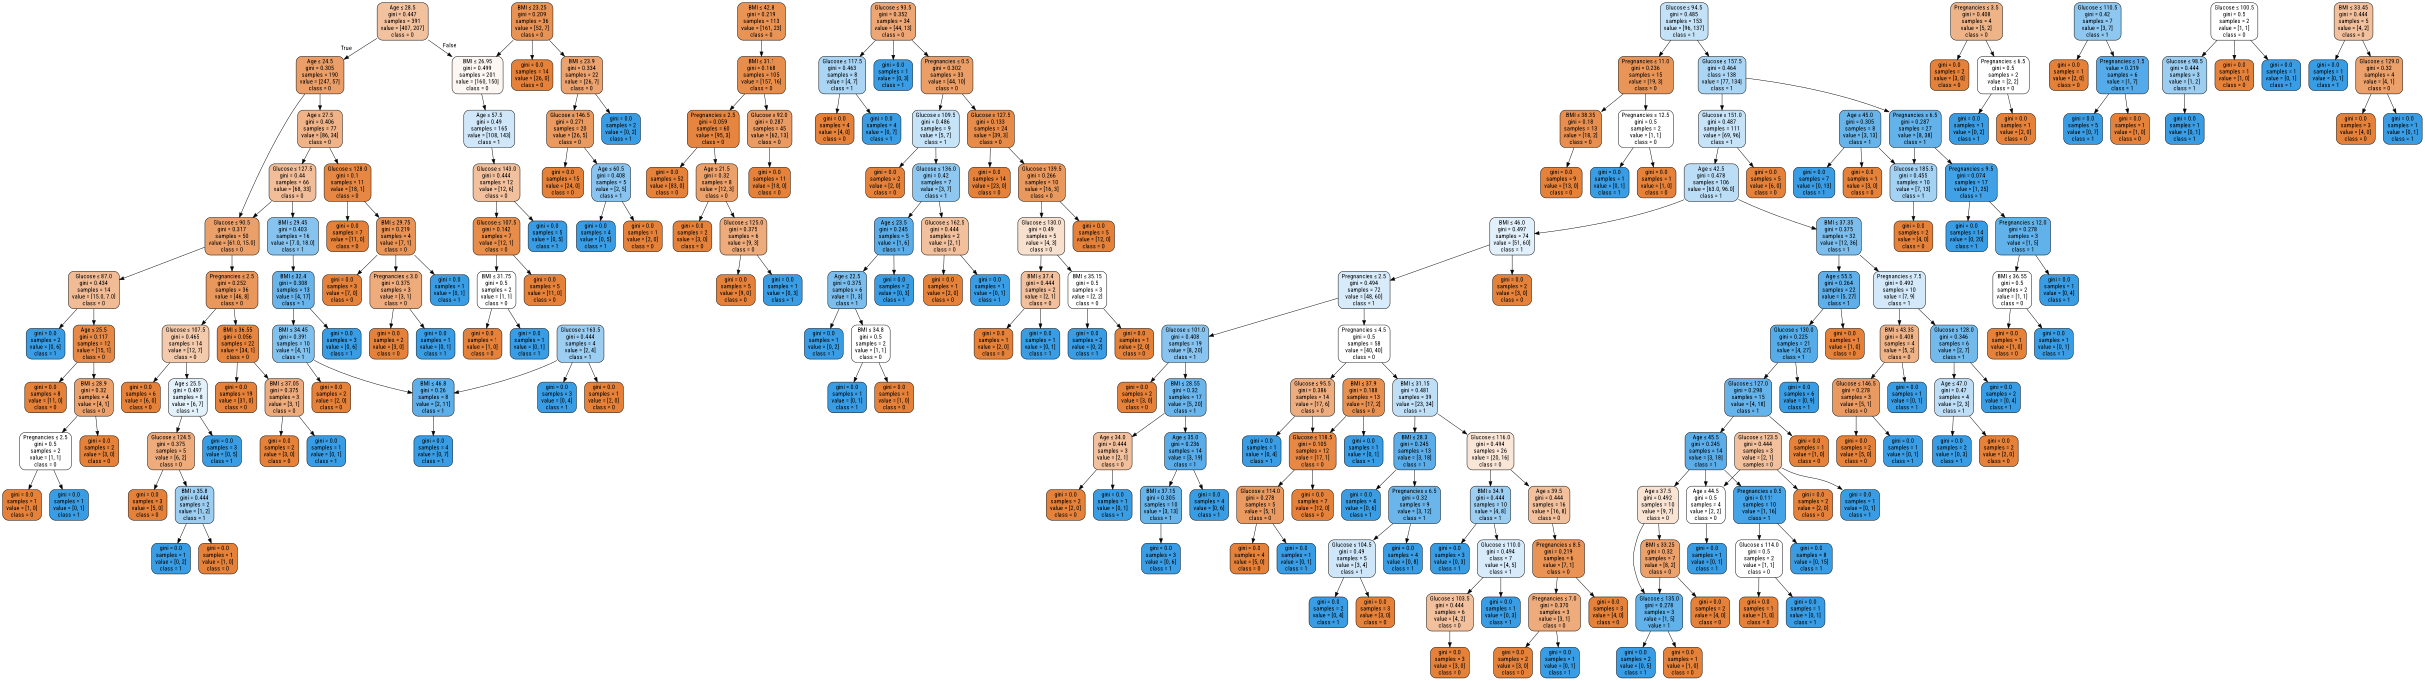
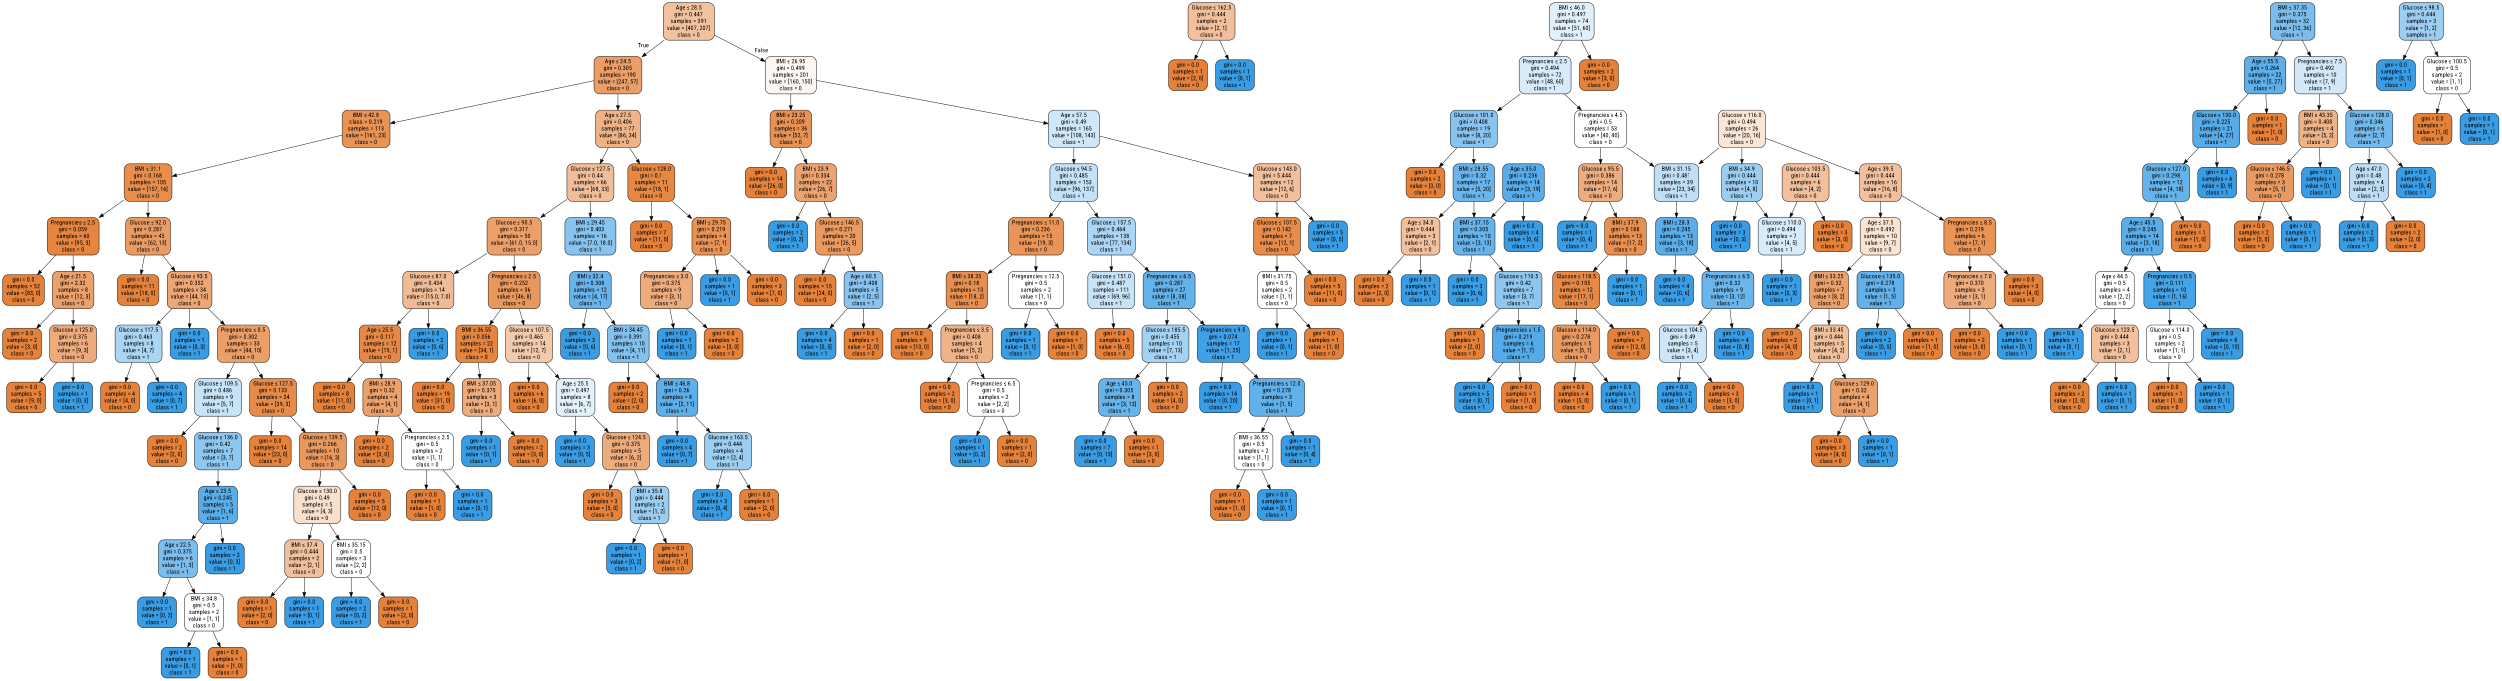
(761, 14) -> (366, 122)
(507, 47) -> (791, 100)
(2211, 47) -> (2433, 46)
(2122, 68) -> (1518, 337)
(1722, 75) -> (1111, 236)
(2185, 88) -> (2421, 35)
(270, 152) -> (494, 102)
none -> (1074, 153)
(1885, 154) -> (1144, 369)
(497, 176) -> (1277, 176)
(717, 176) -> (73, 283)
(1711, 183) -> none
(940, 207) -> none
none -> (167, 261)
none -> (1495, 261)
(293, 290) -> (590, 290)
(396, 290) -> (666, 290)
none -> (967, 315)
(1364, 344) -> (1601, 129)
(509, 379) -> (701, 423)
(1954, 390) -> (2369, 176)
(1748, 397) -> (2166, 182)
(1185, 422) -> (1474, 207)
(1313, 422) -> (1612, 207)
(1450, 423) -> (1711, 154)
(1758, 464) -> (2115, 357)
(1735, 475) -> (2115, 315)
(1683, 476) -> (1880, 207)
(1501, 558) -> (1782, 236)
(1660, 583) -> (1829, 315)
(1477, 584) -> (1795, 207)
